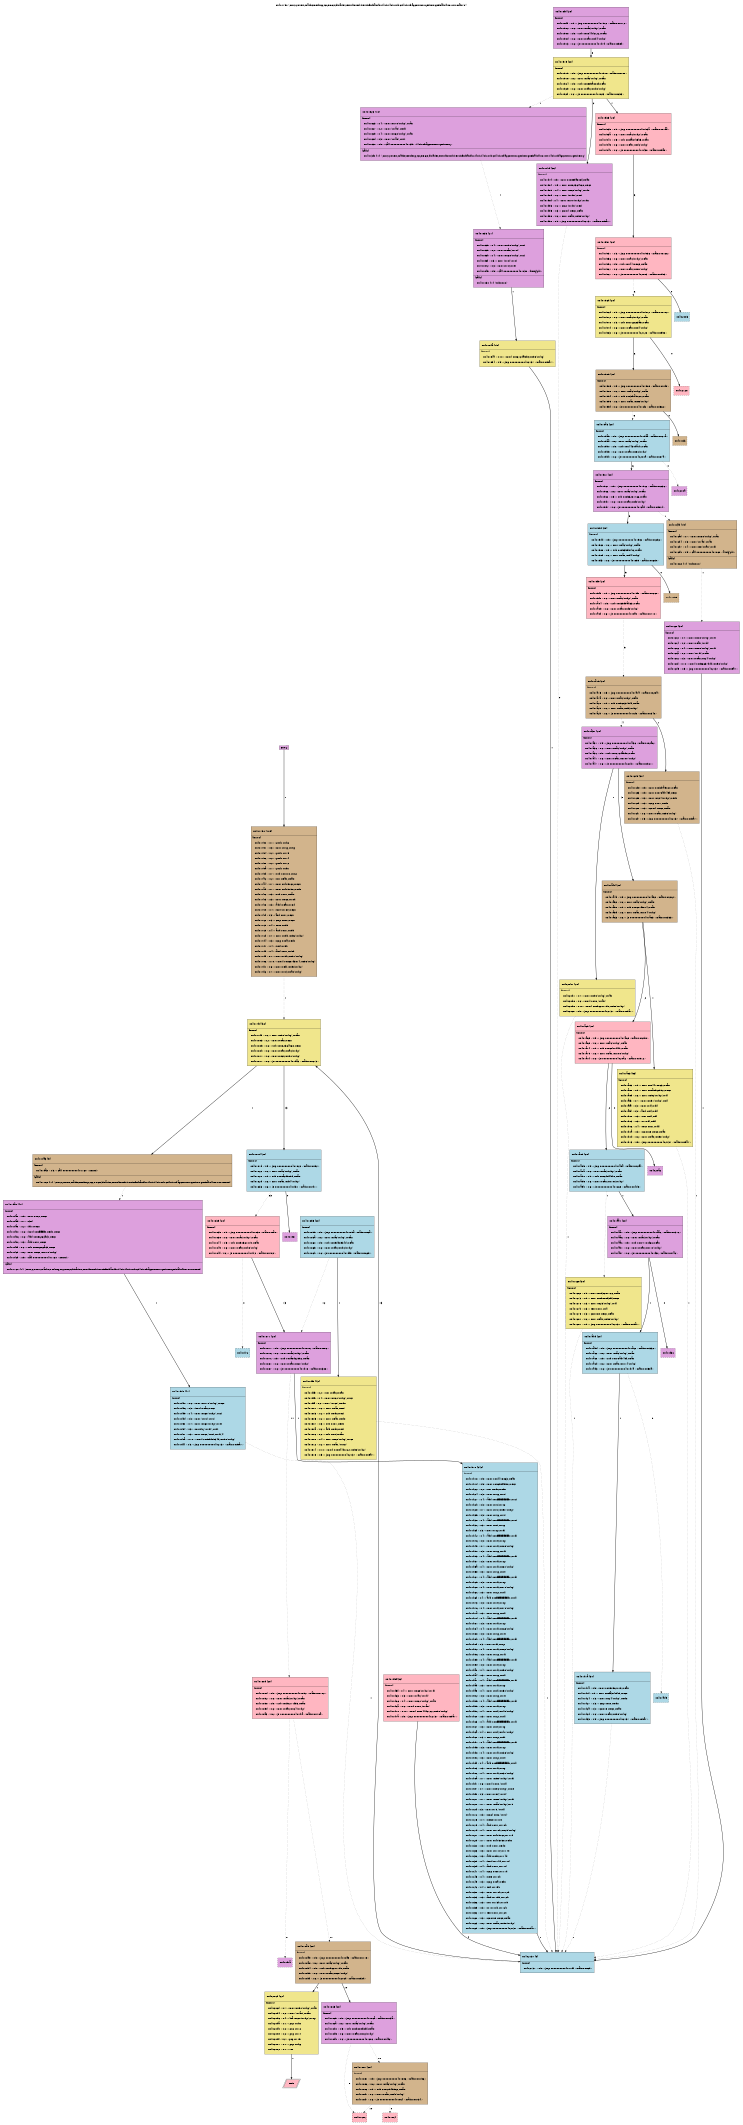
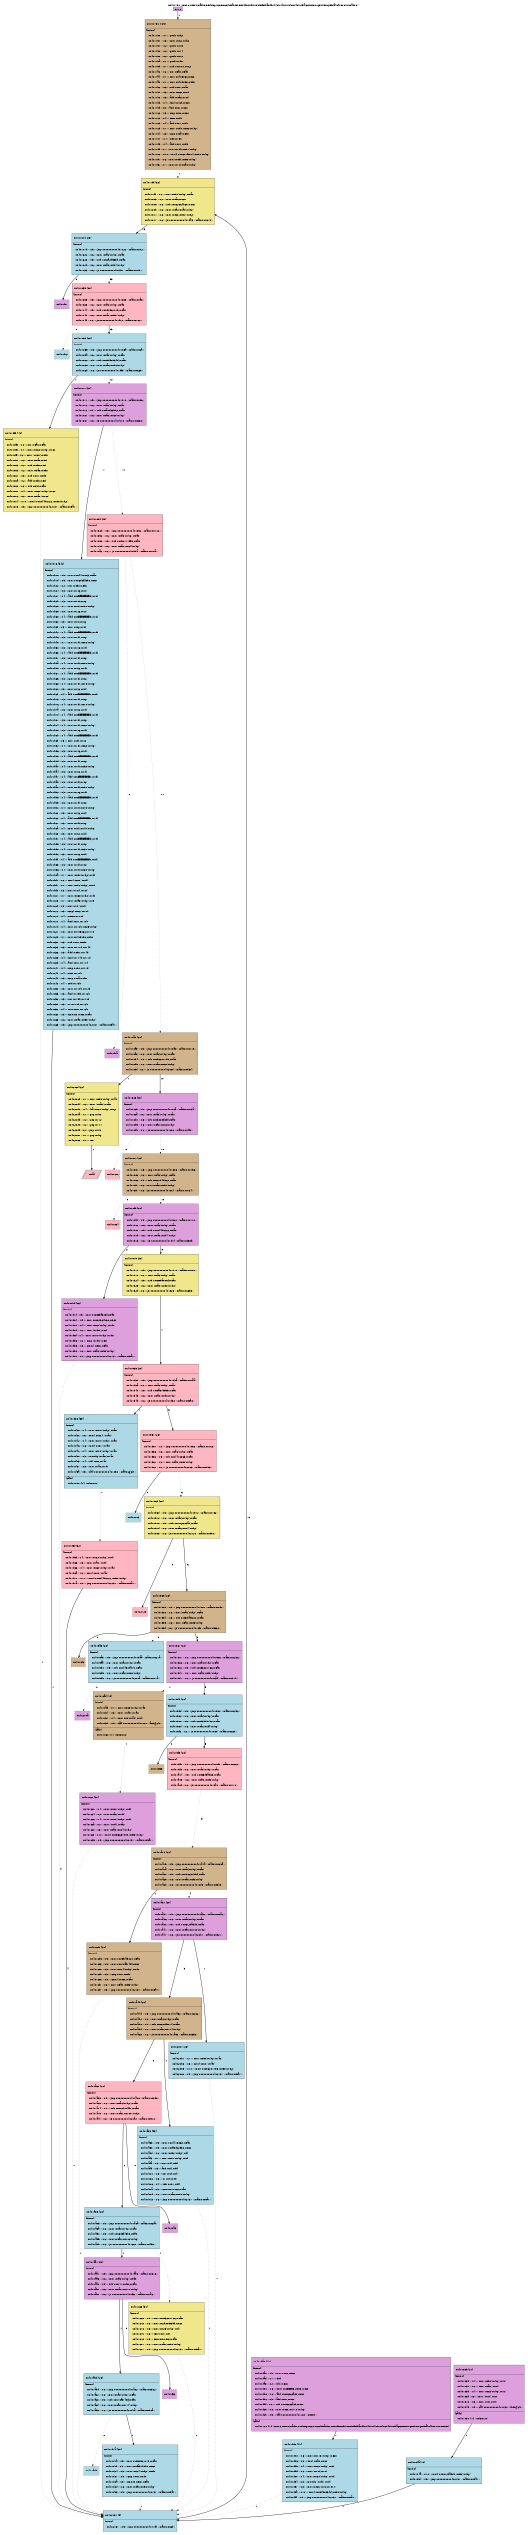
(592, 131) -> (113, 1269)
(473, 134) -> none
(518, 354) -> (444, 2471)
(632, 465) -> (196, 1636)
(597, 998) -> (207, 2061)
(655, 1108) -> (175, 2165)
(132, 1171) -> none
(268, 1294) -> (109, 329)
(702, 1361) -> (73, 2185)
none -> (101, 1451)
(292, 2084) -> (92, 1174)
(368, 2108) -> (161, 1199)
